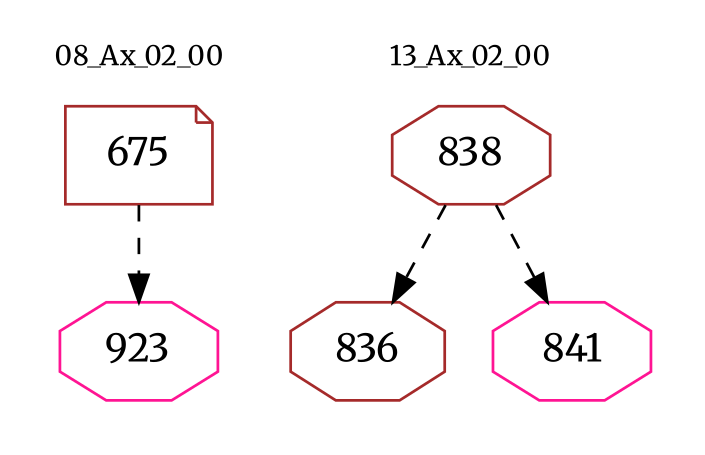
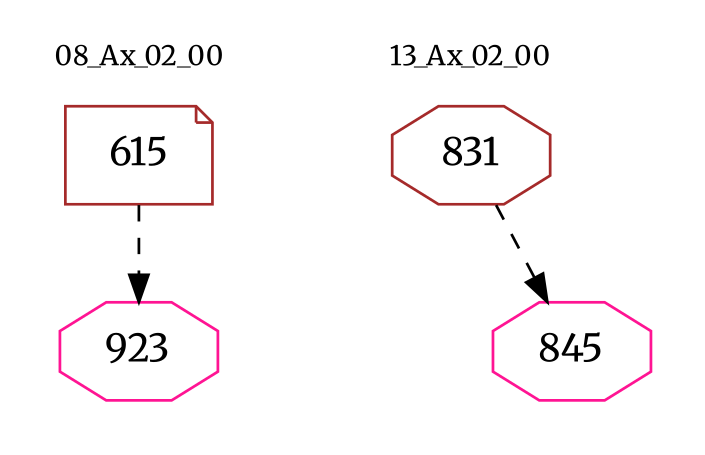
(139, 155) -> (139, 155)
(471, 155) -> (471, 155)
(368, 351) -> none
(572, 351) -> (572, 351)
